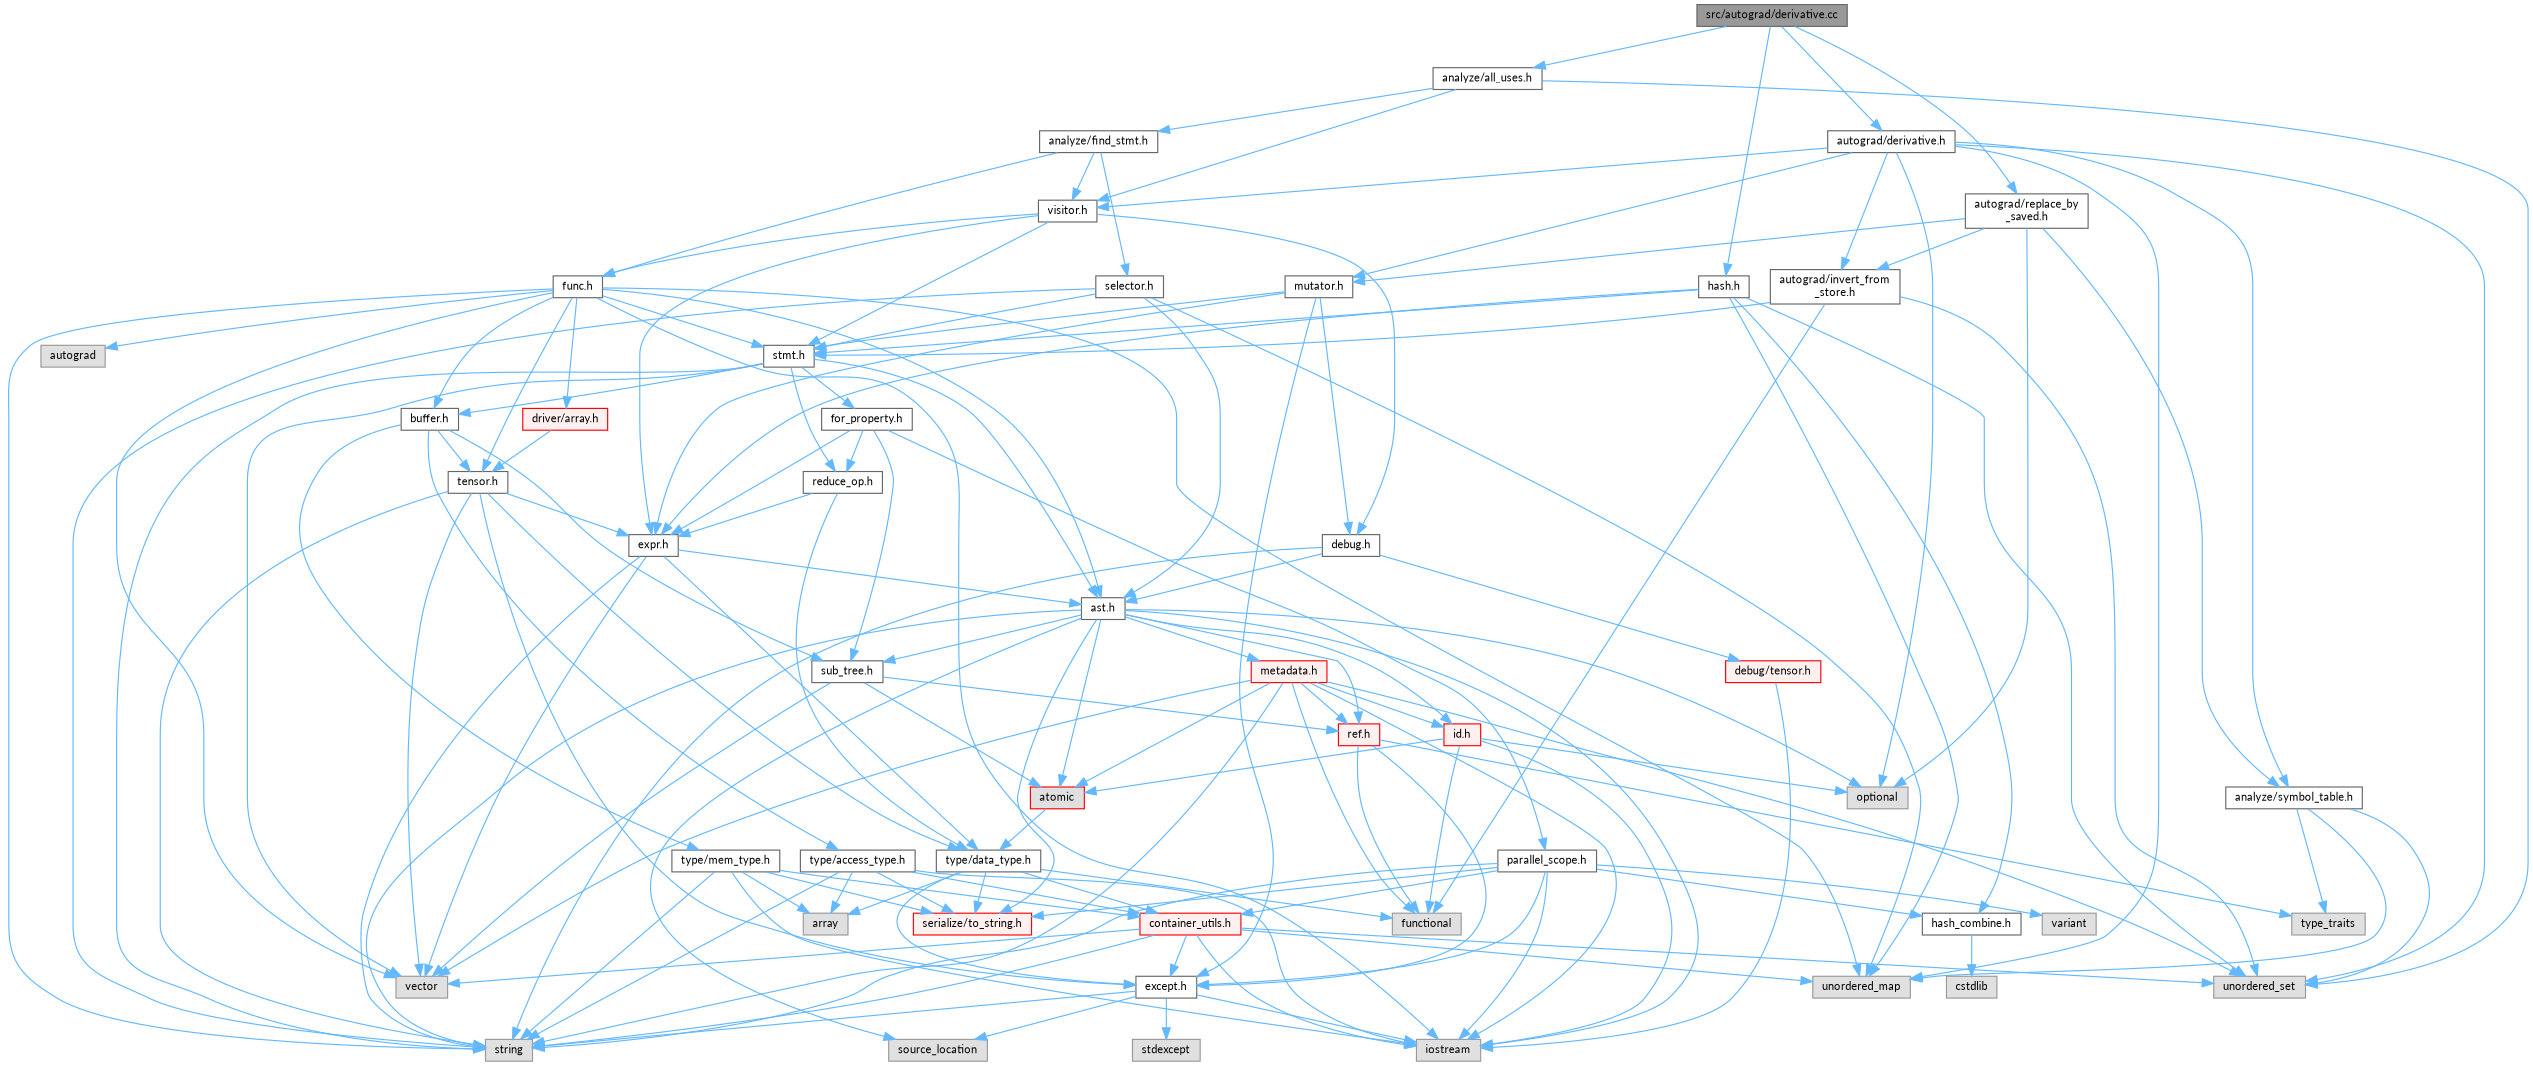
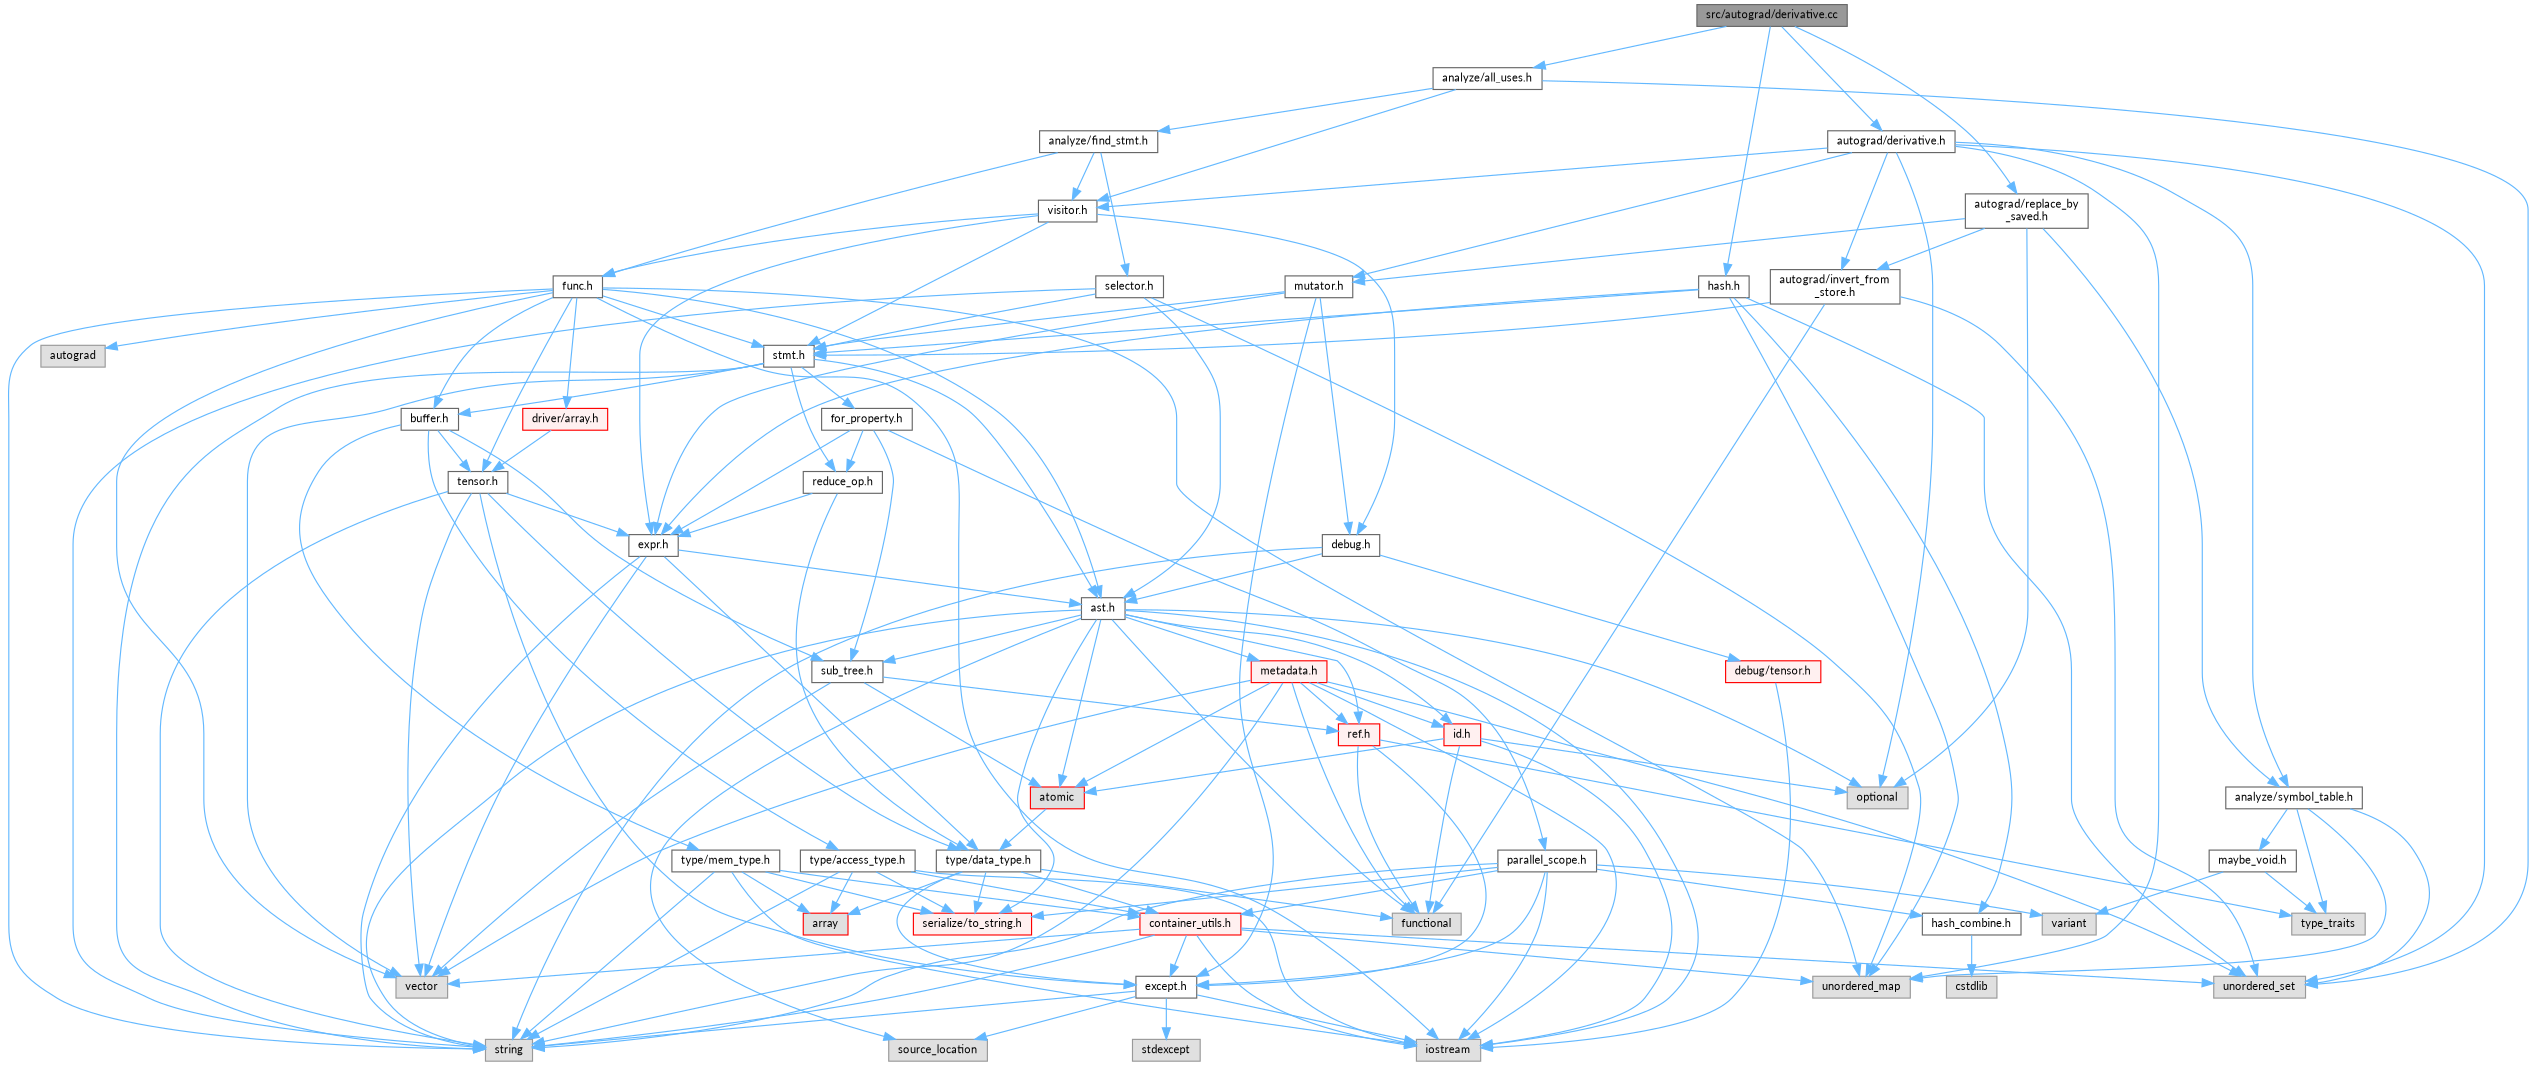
none -> (1266, 783)
none -> (2253, 861)
(826, 924) -> (826, 924)
